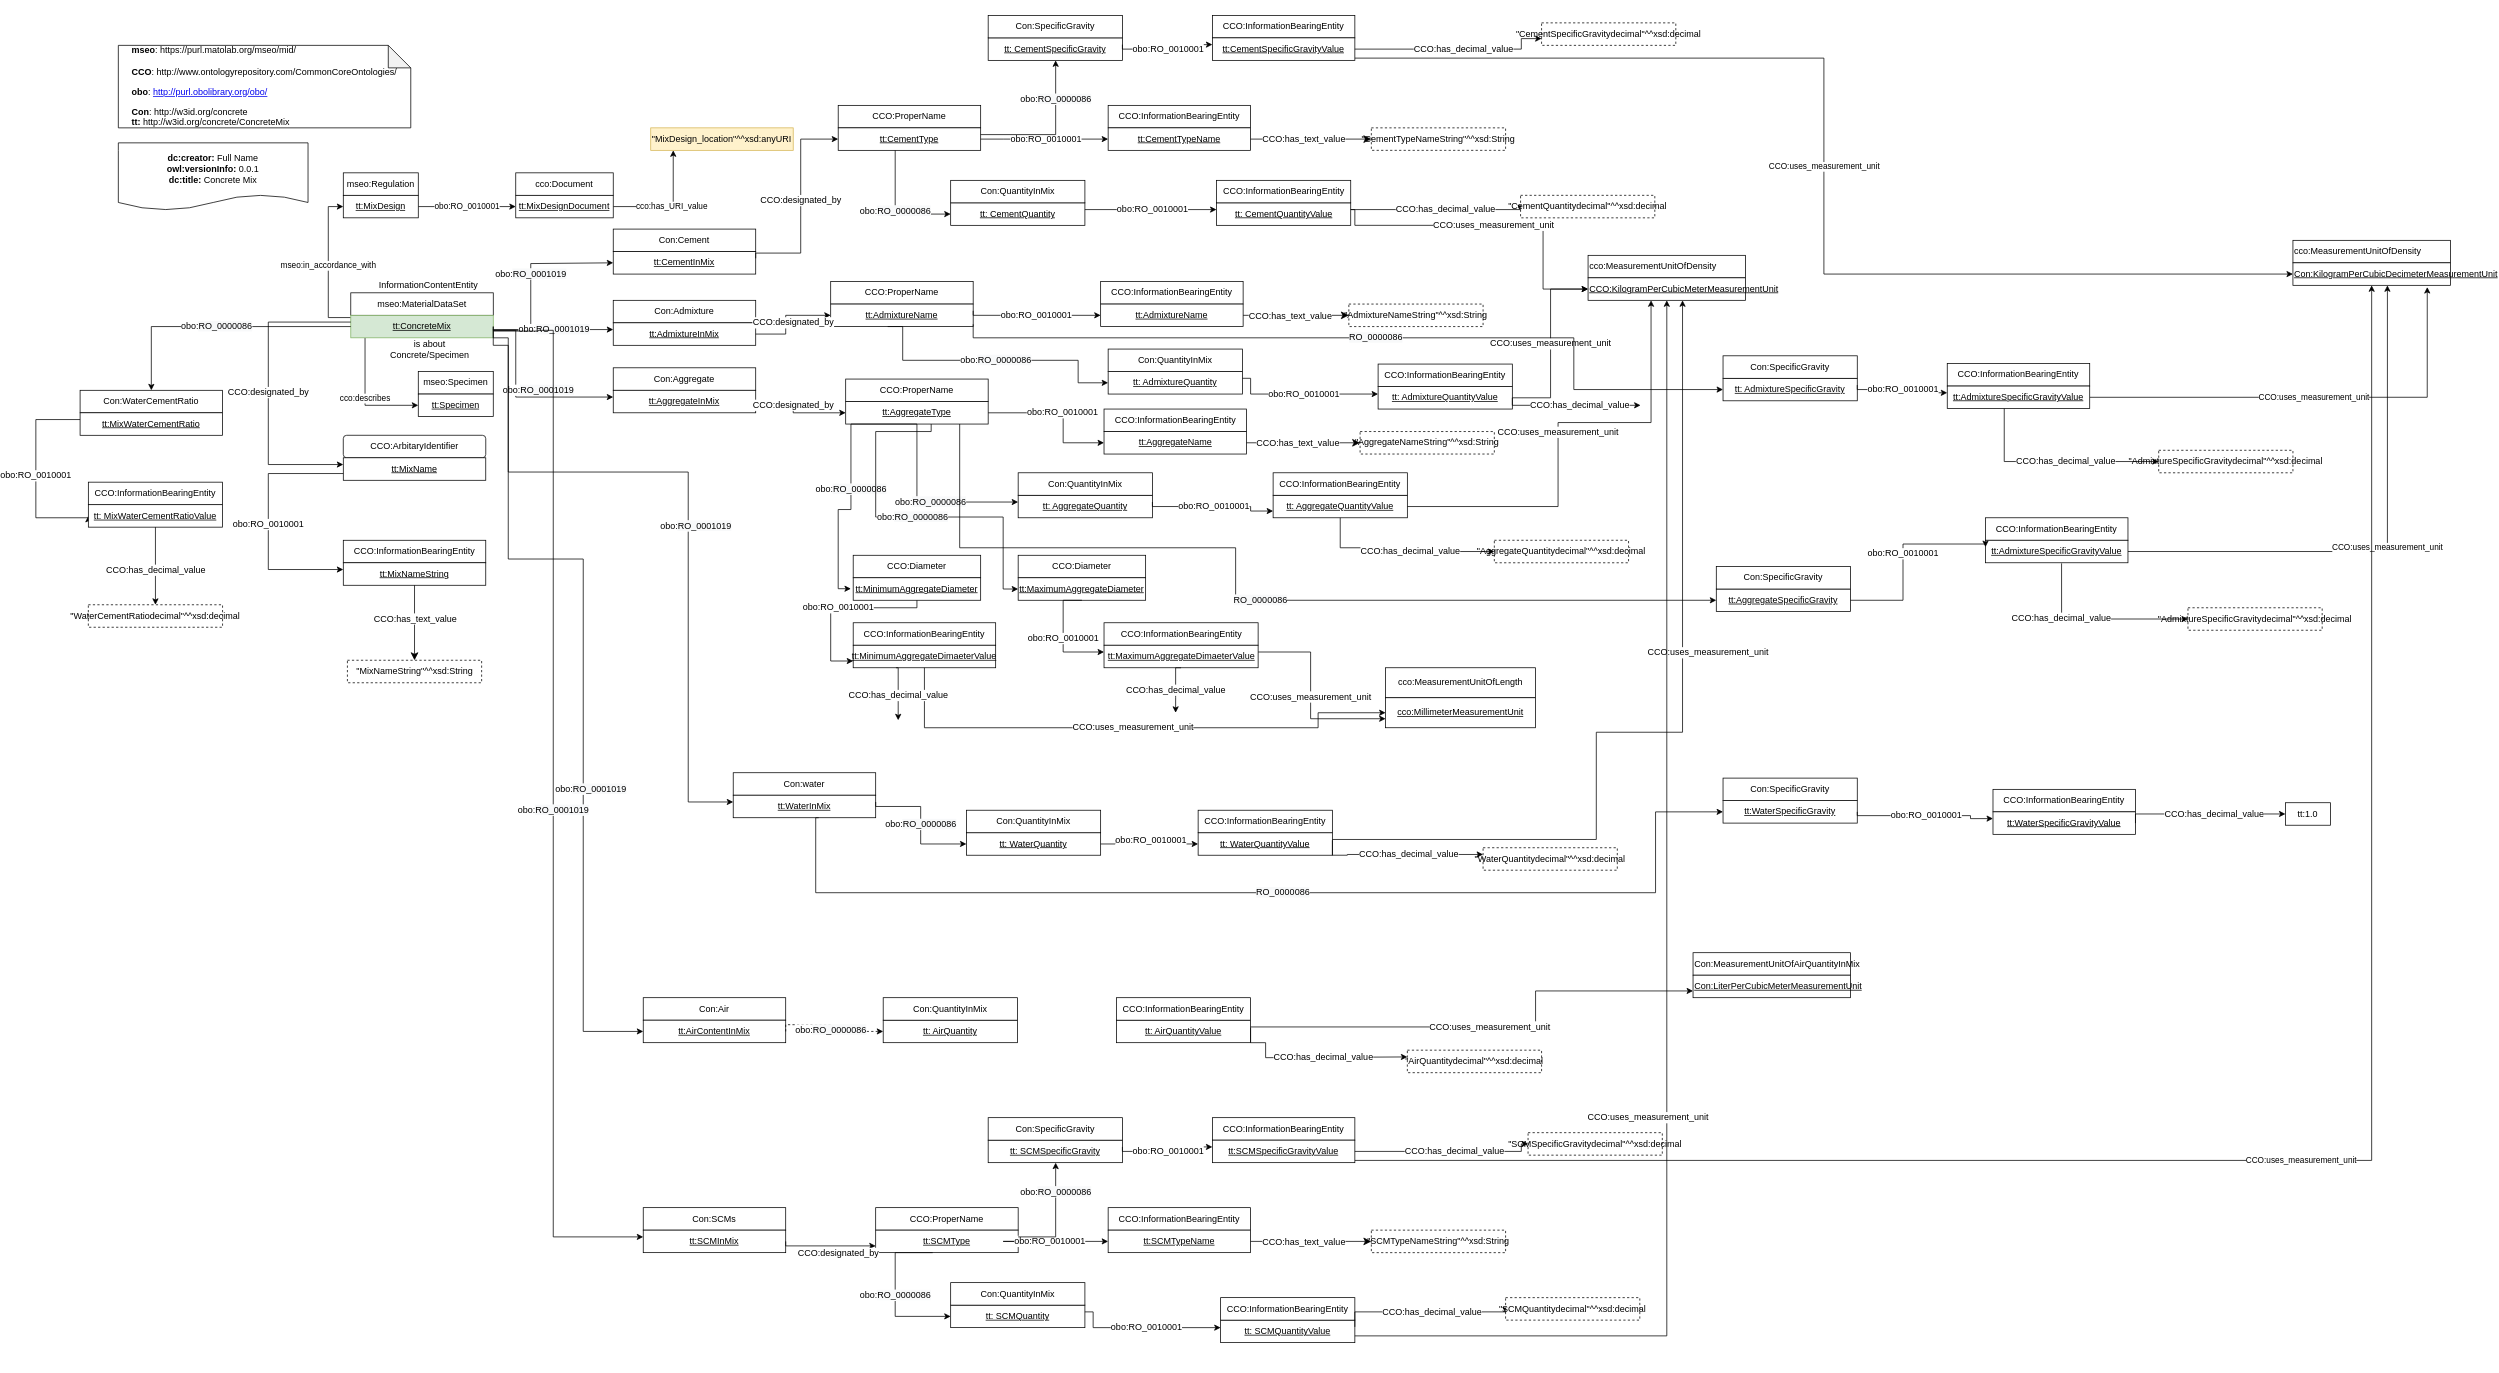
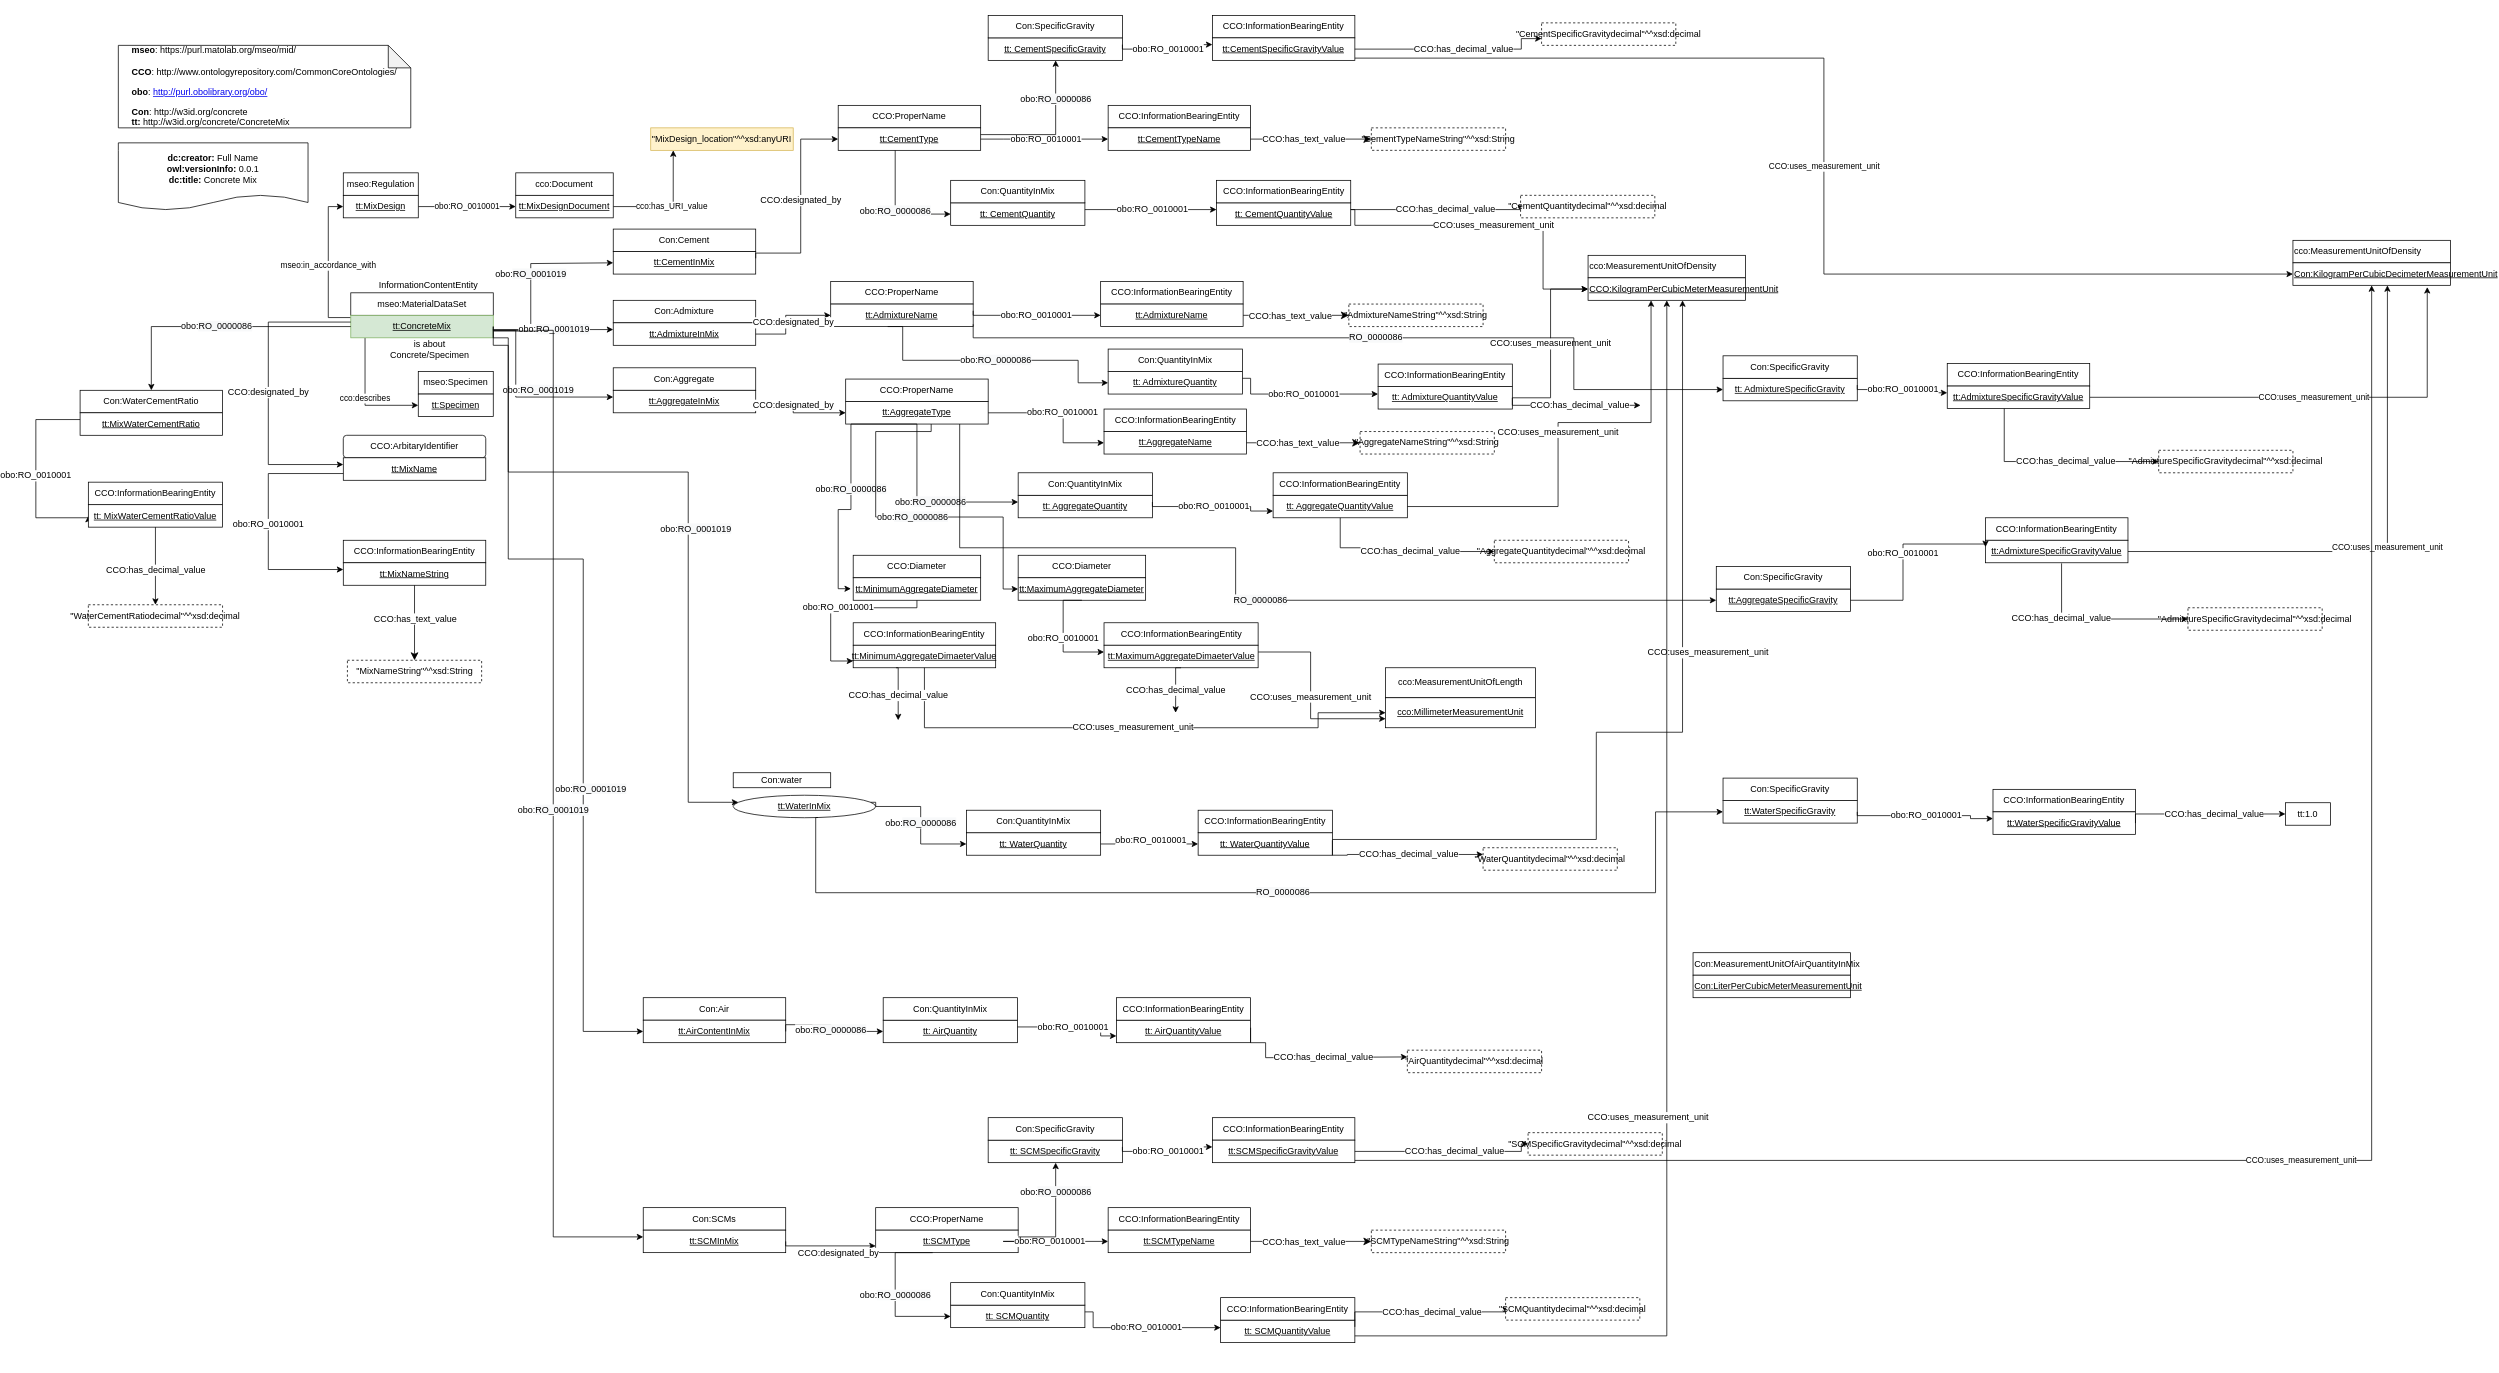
(804, 784) -> (782, 780)
(804, 807) -> (804, 807)
none -> (1078, 1027)
(1500, 1027) -> none
(872, 1032) -> (872, 1032)
